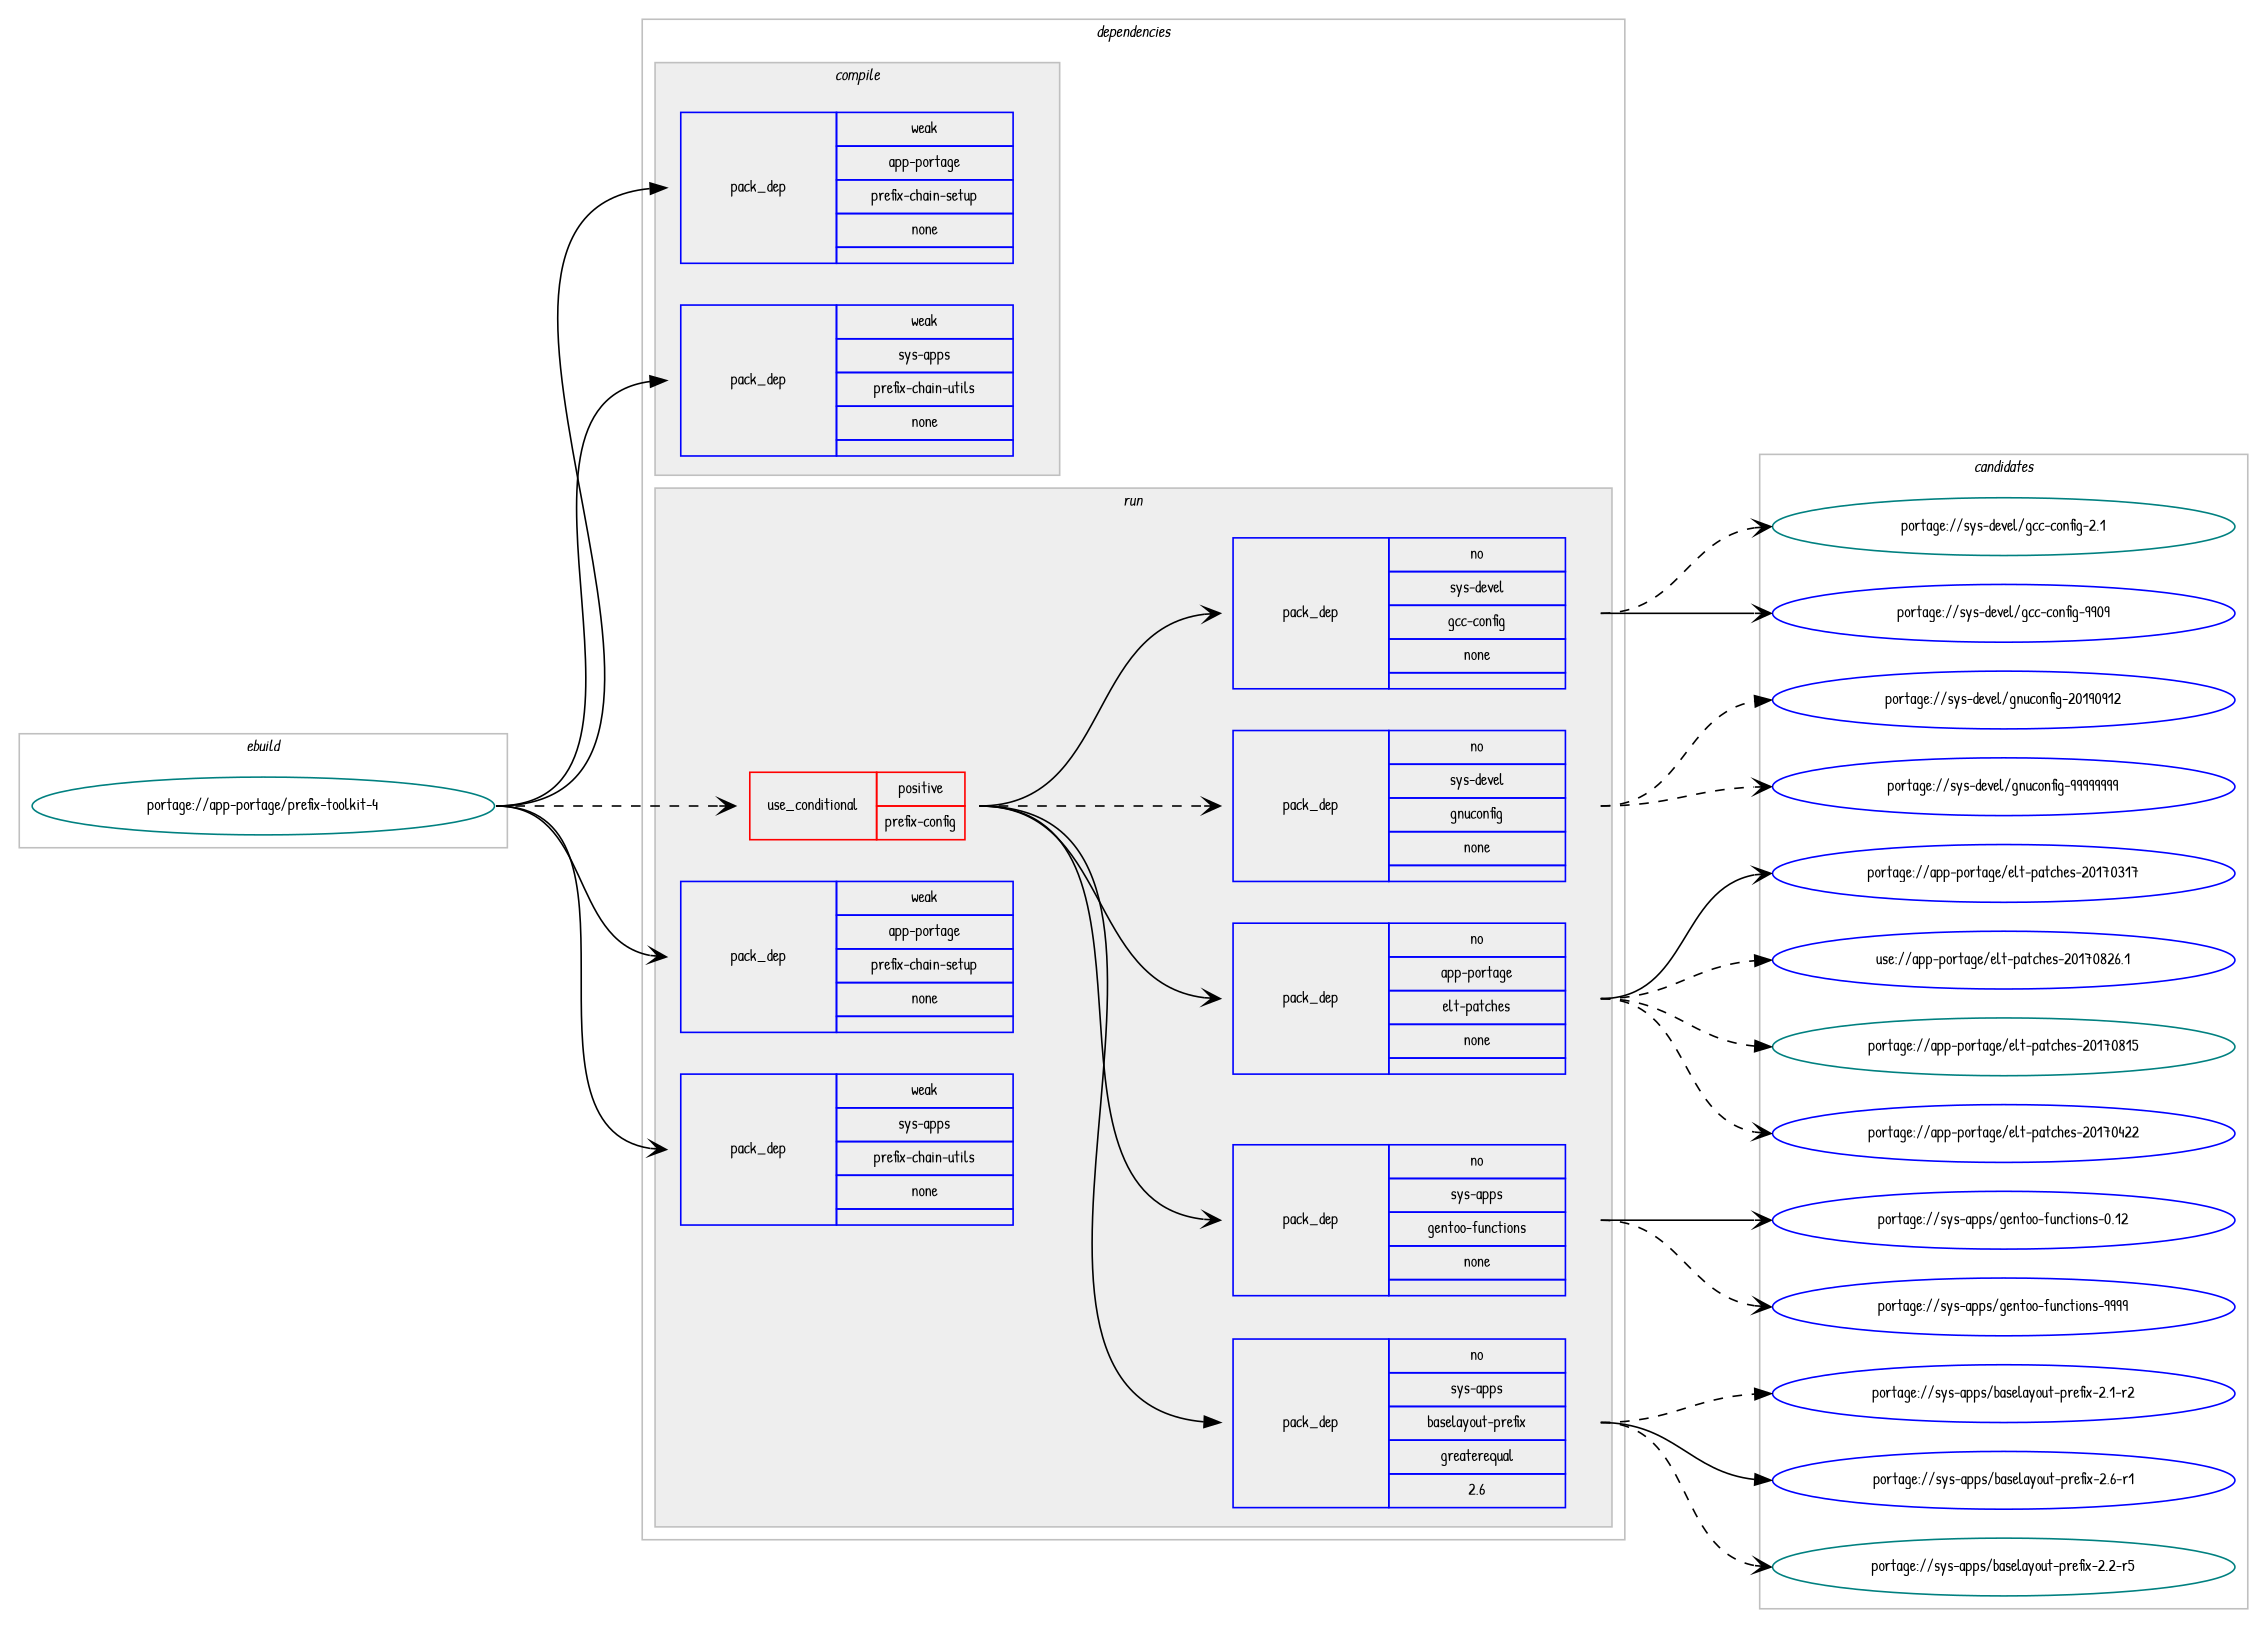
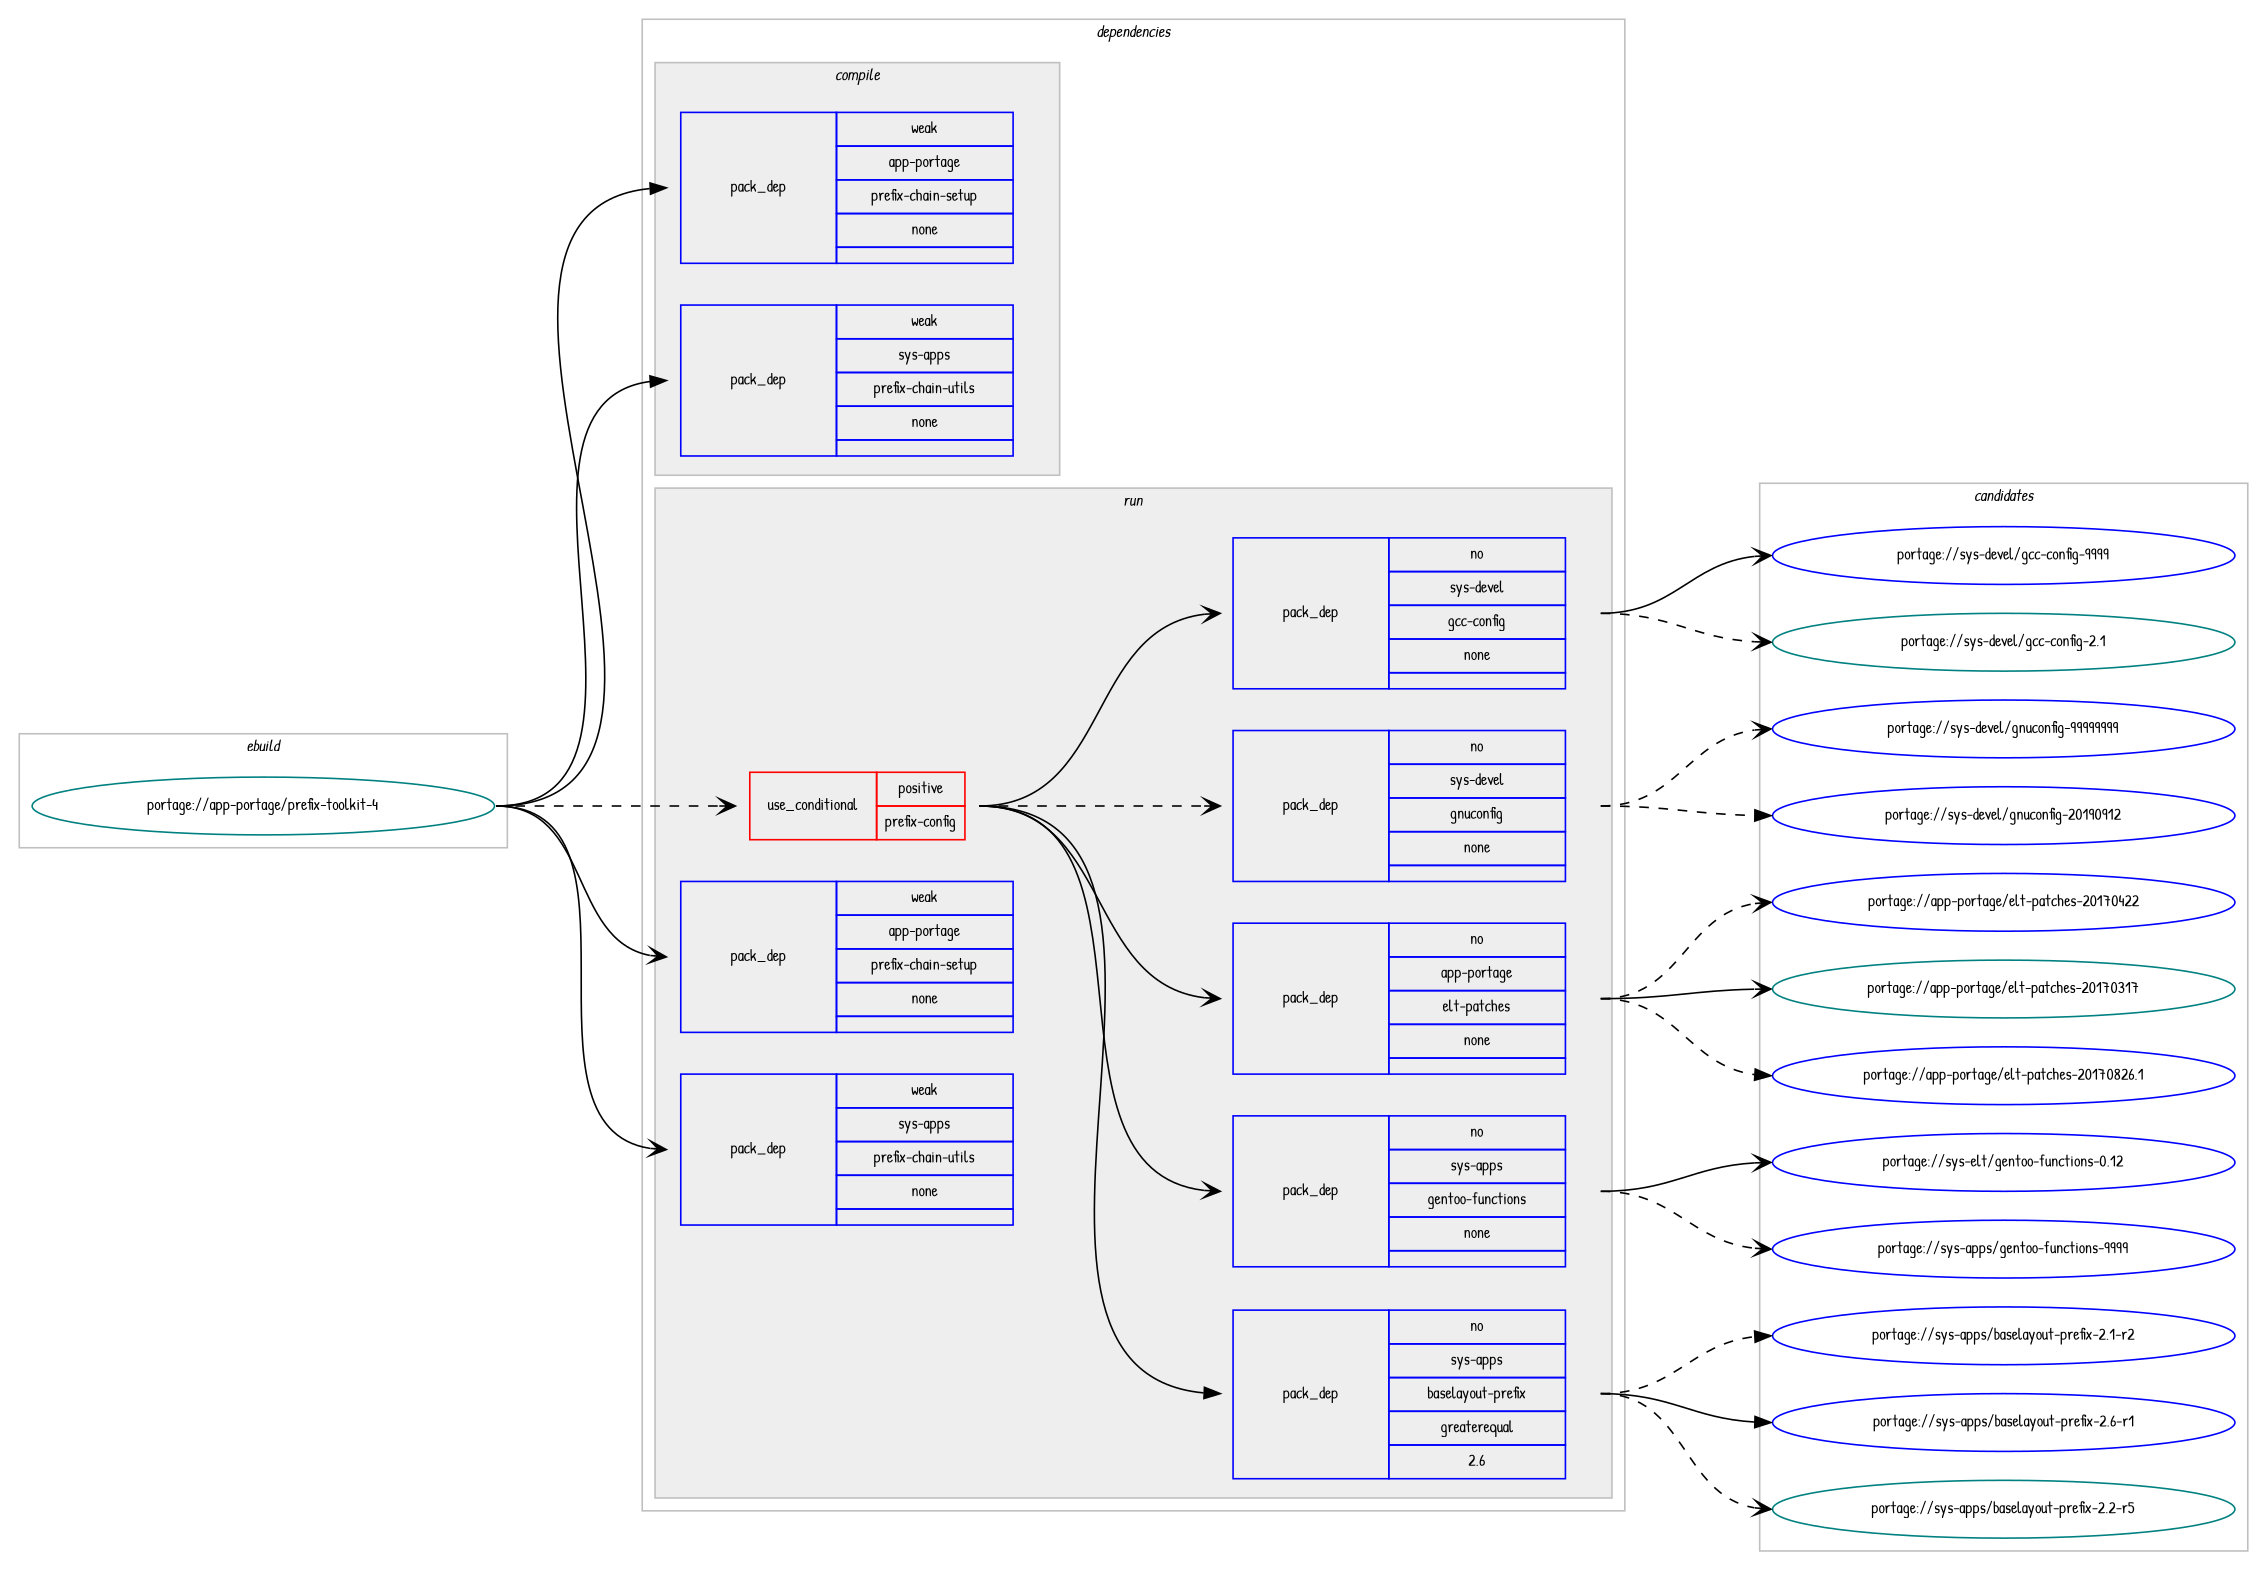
(2004, 613) -> (2004, 556)
(2004, 873) -> (2004, 989)
(2004, 960) -> (2004, 1076)
(2004, 1047) -> none
(2004, 1220) -> (2004, 1162)
